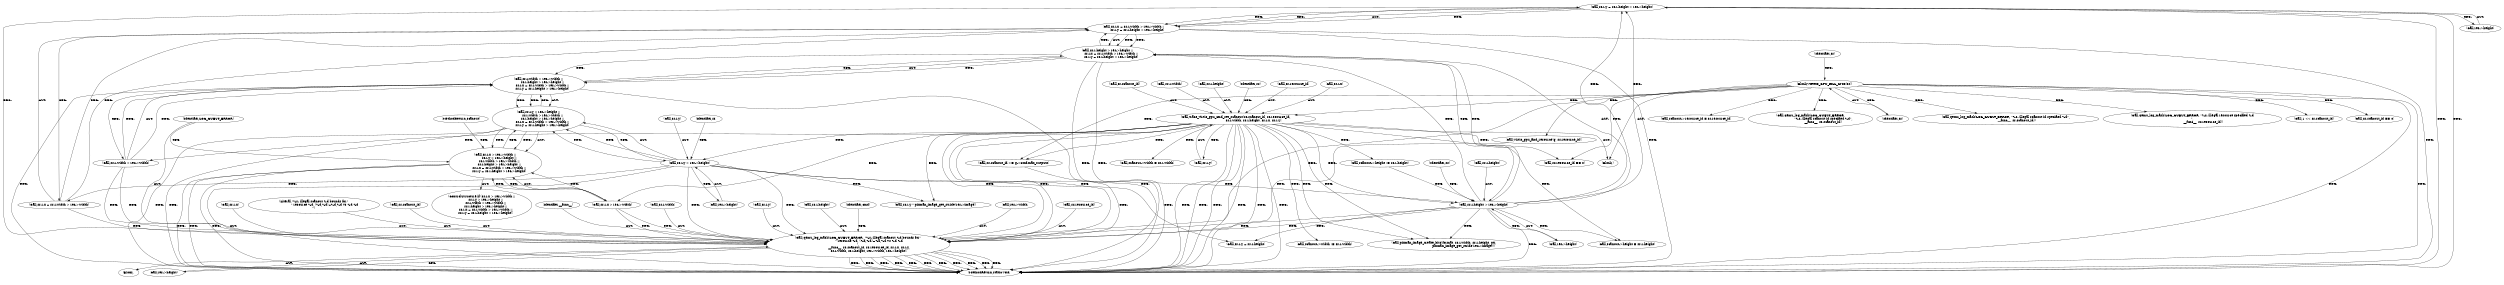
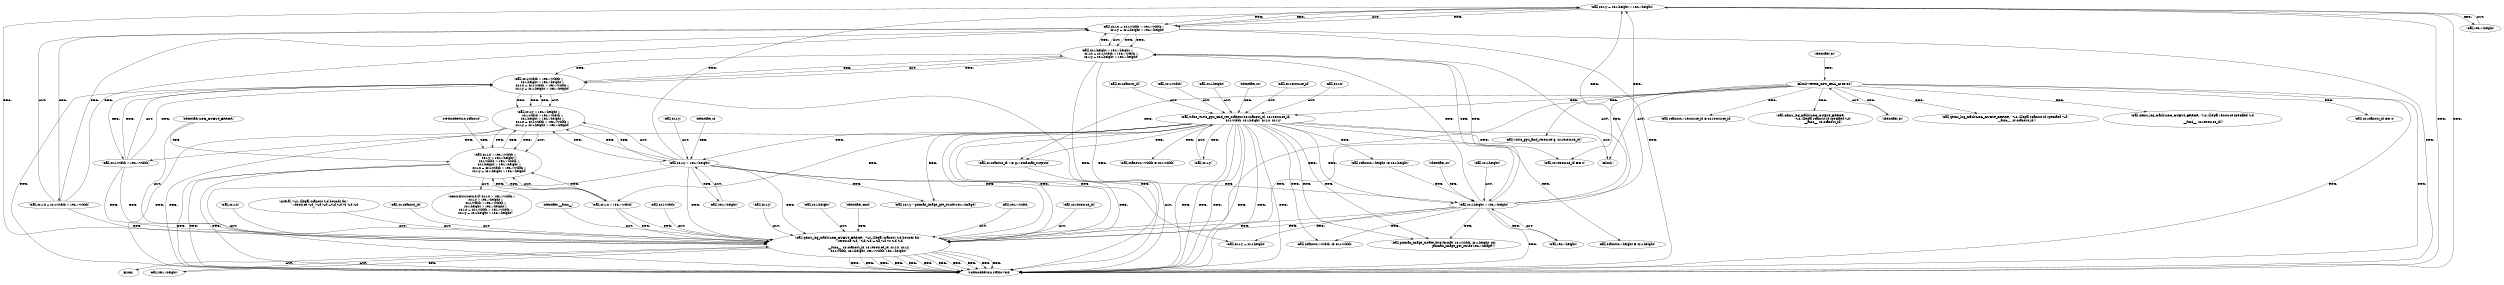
(2314, 119) -> none
(369, 181) -> (1074, 17)
(1169, 205) -> (1169, 205)
(1554, 231) -> (1402, 222)
